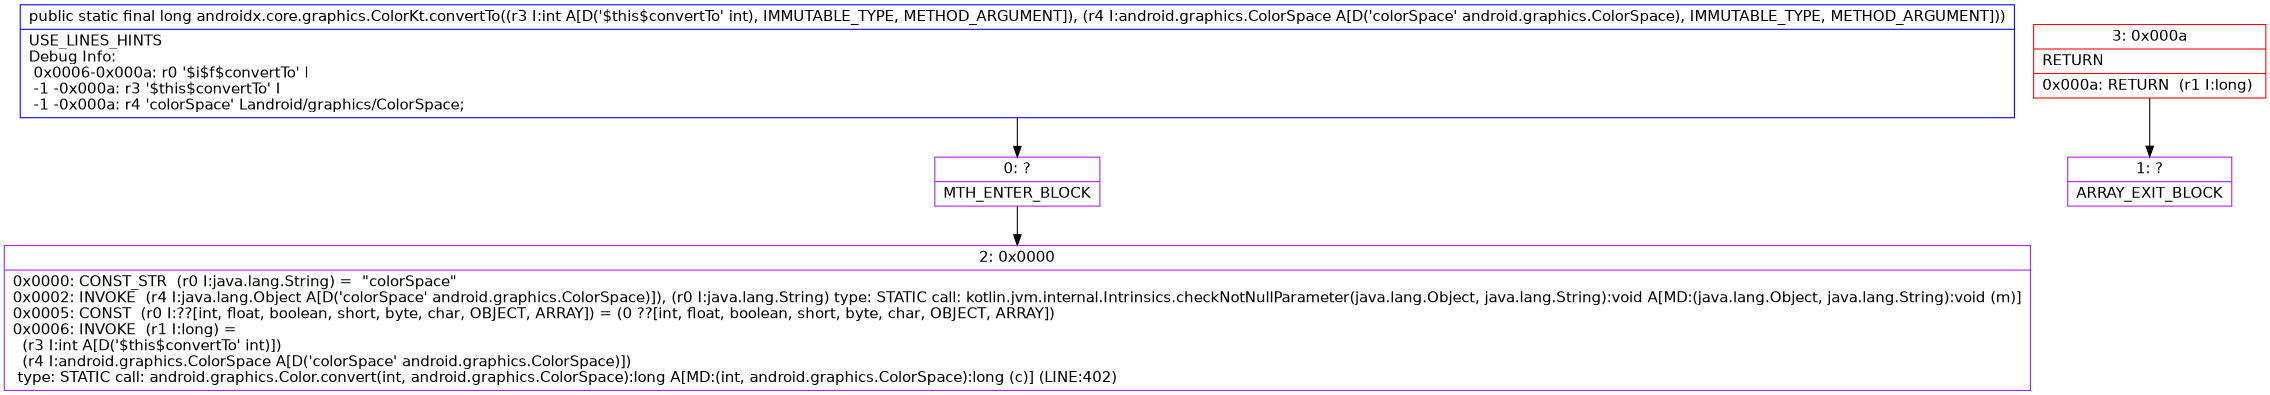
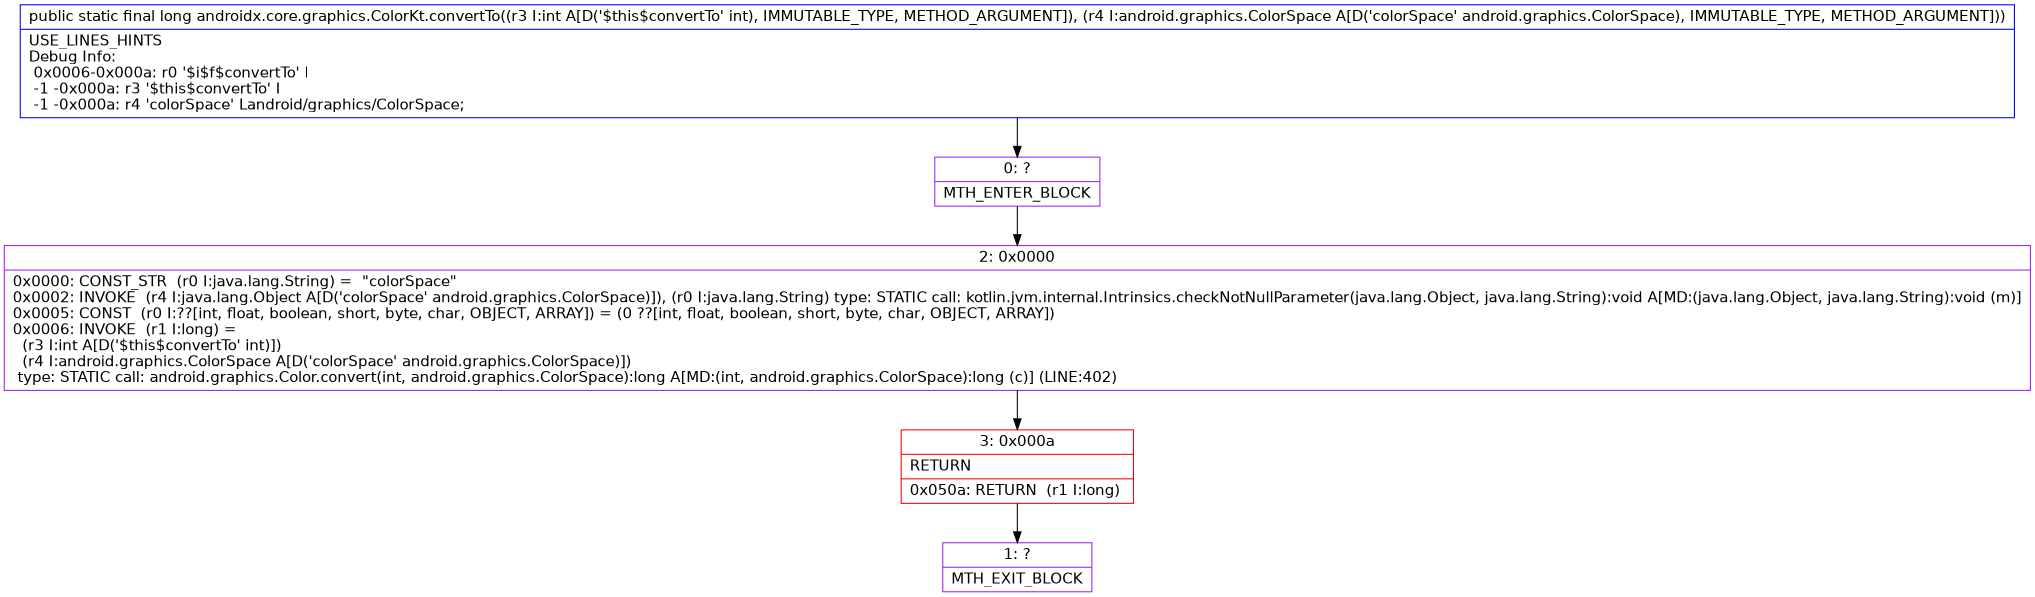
(2150, 85) -> (1017, 491)
(2150, 193) -> (1017, 579)
none -> (1017, 405)
